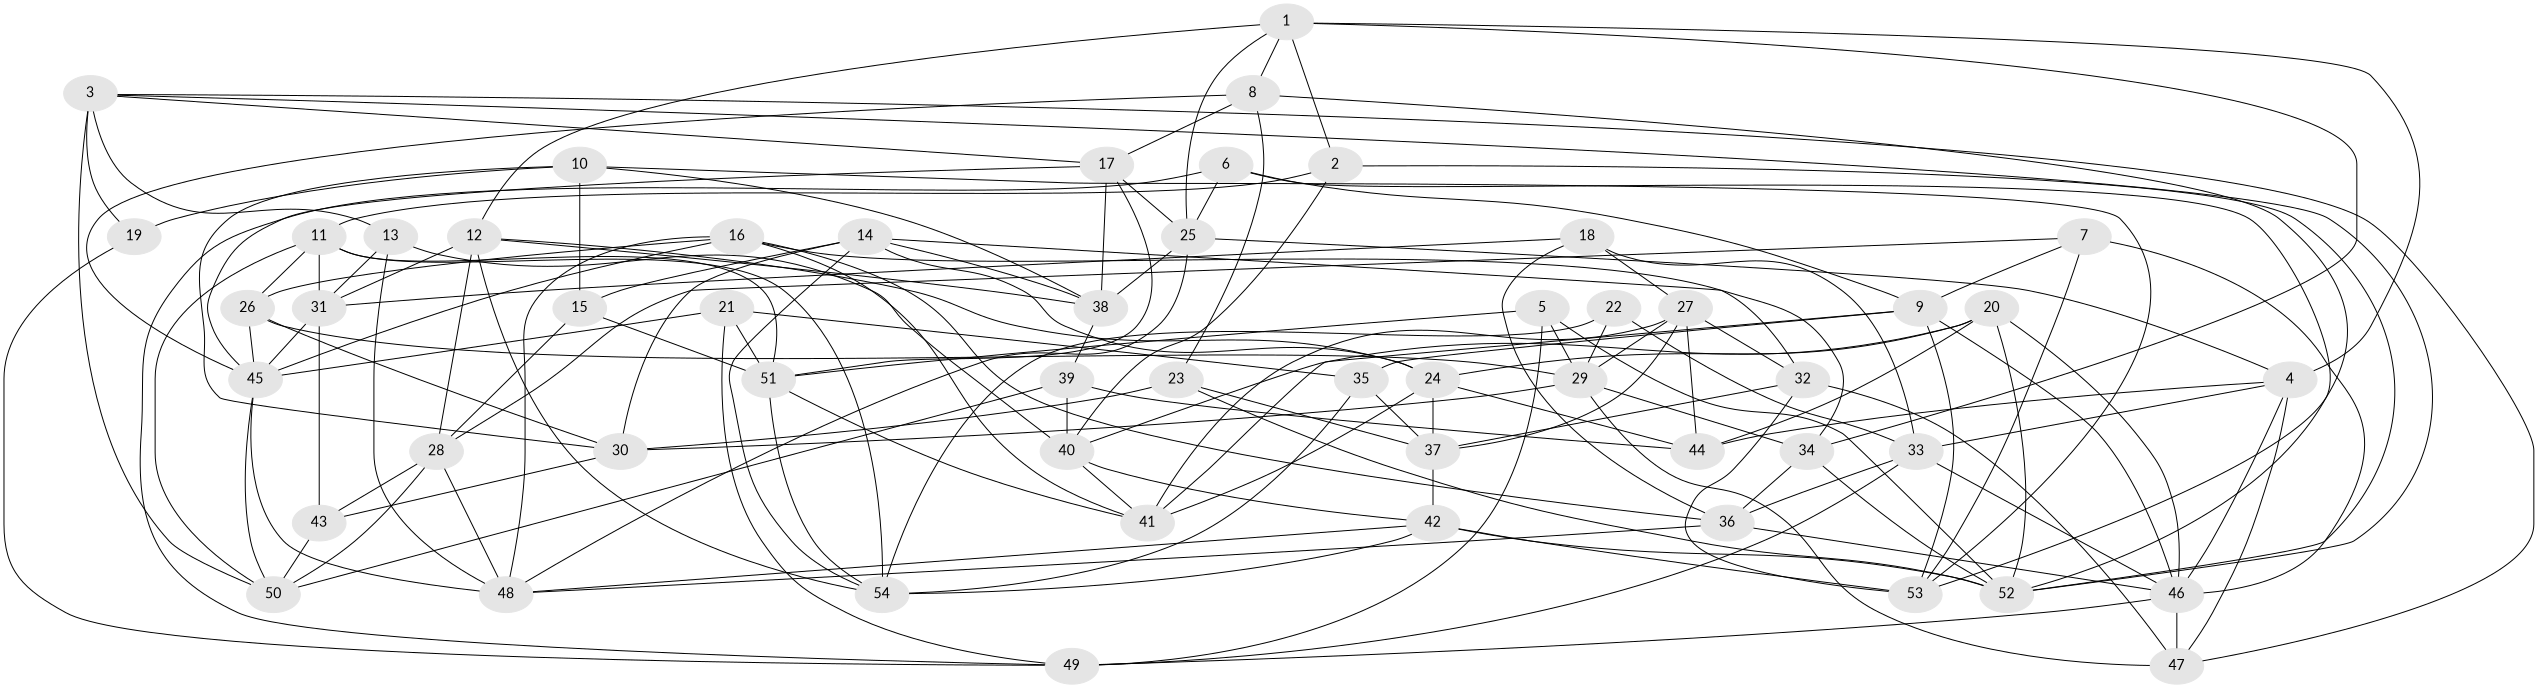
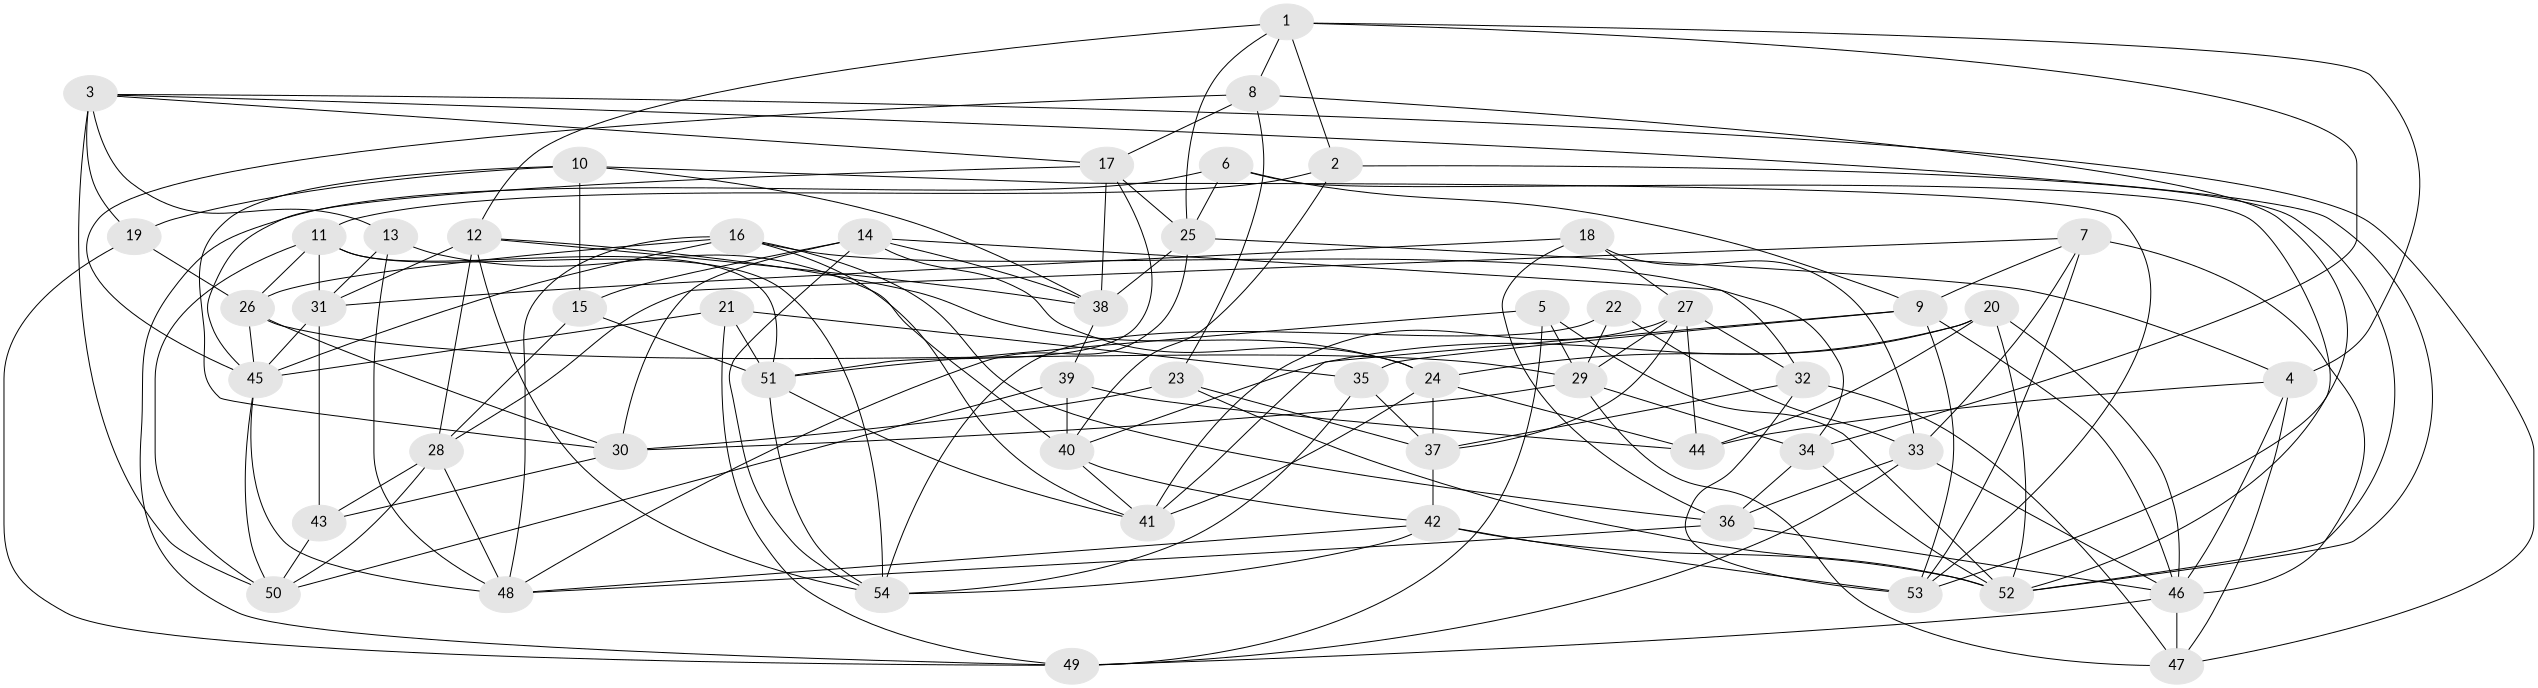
none -> (182, 267)
(2128, 411) -> (2013, 345)
